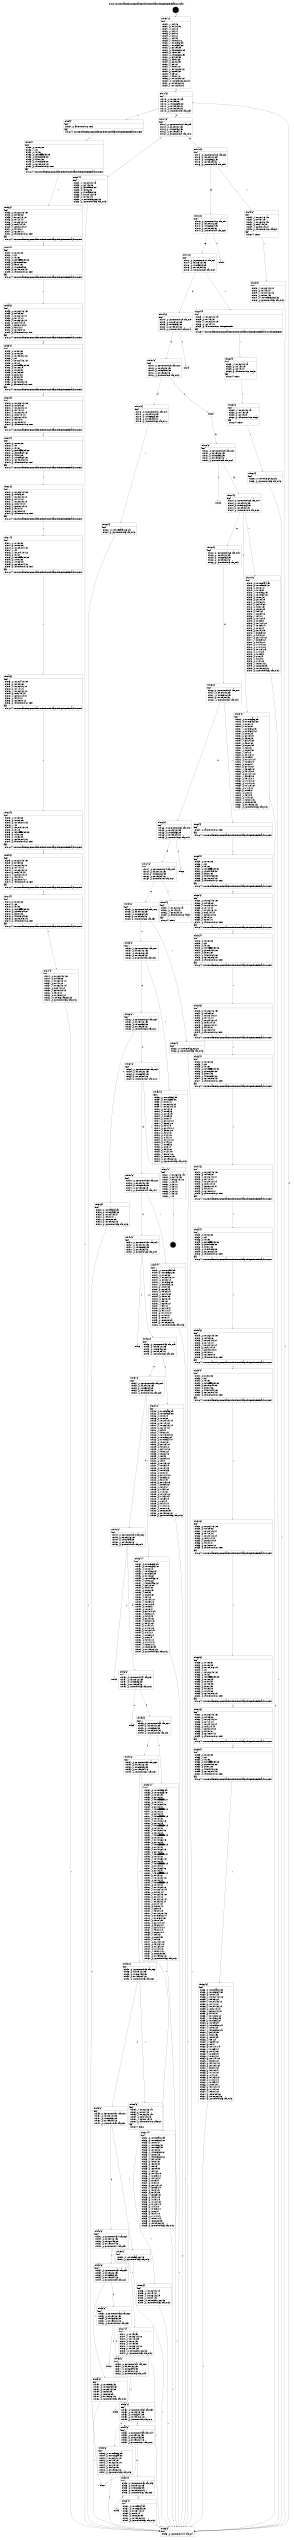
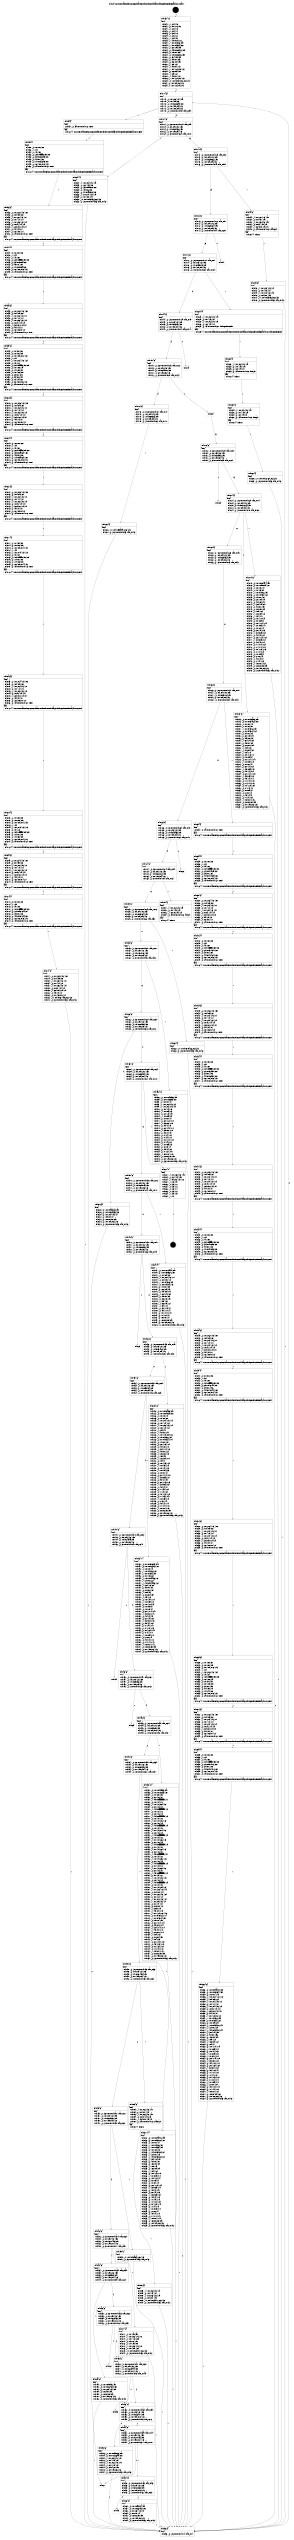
none -> (134, 2389)
